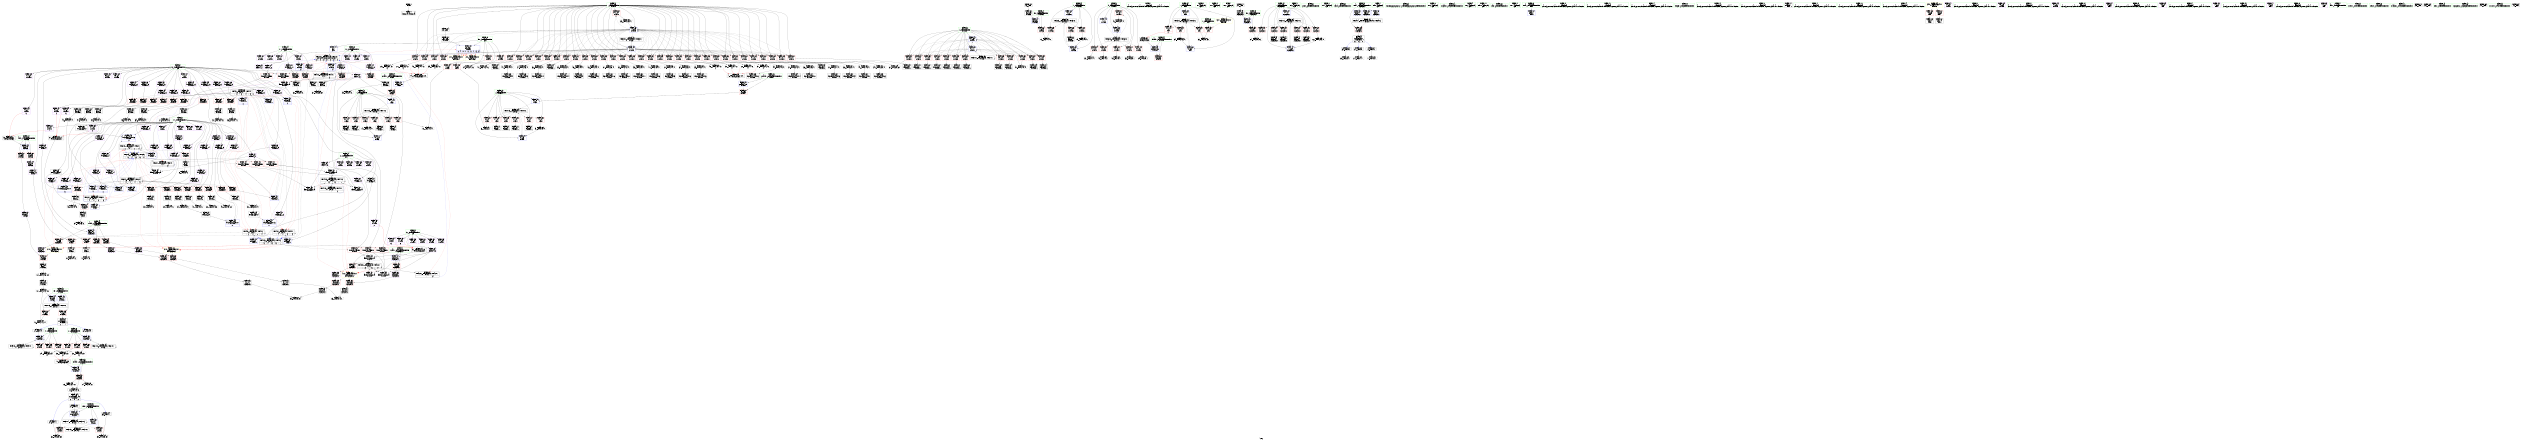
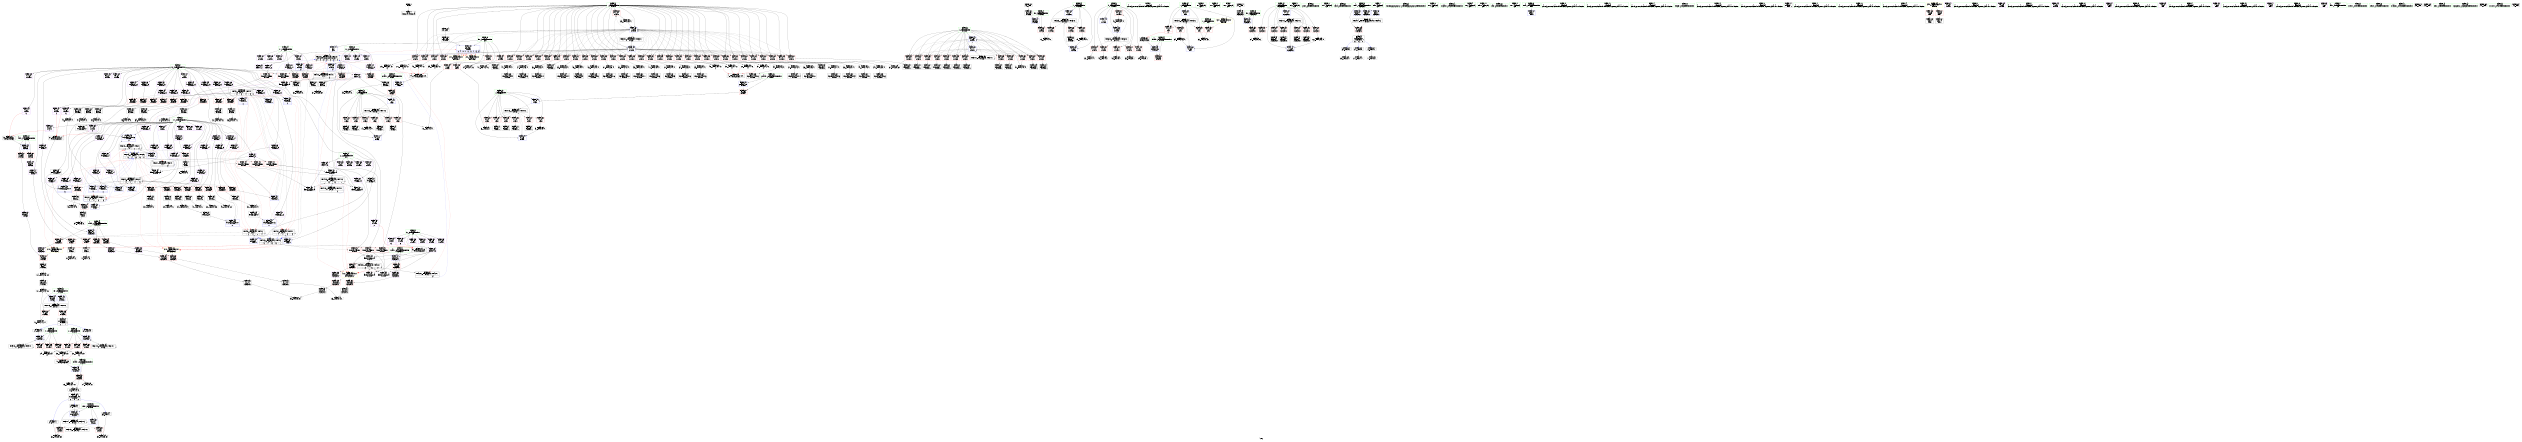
(74, 332) -> (74, 332)
